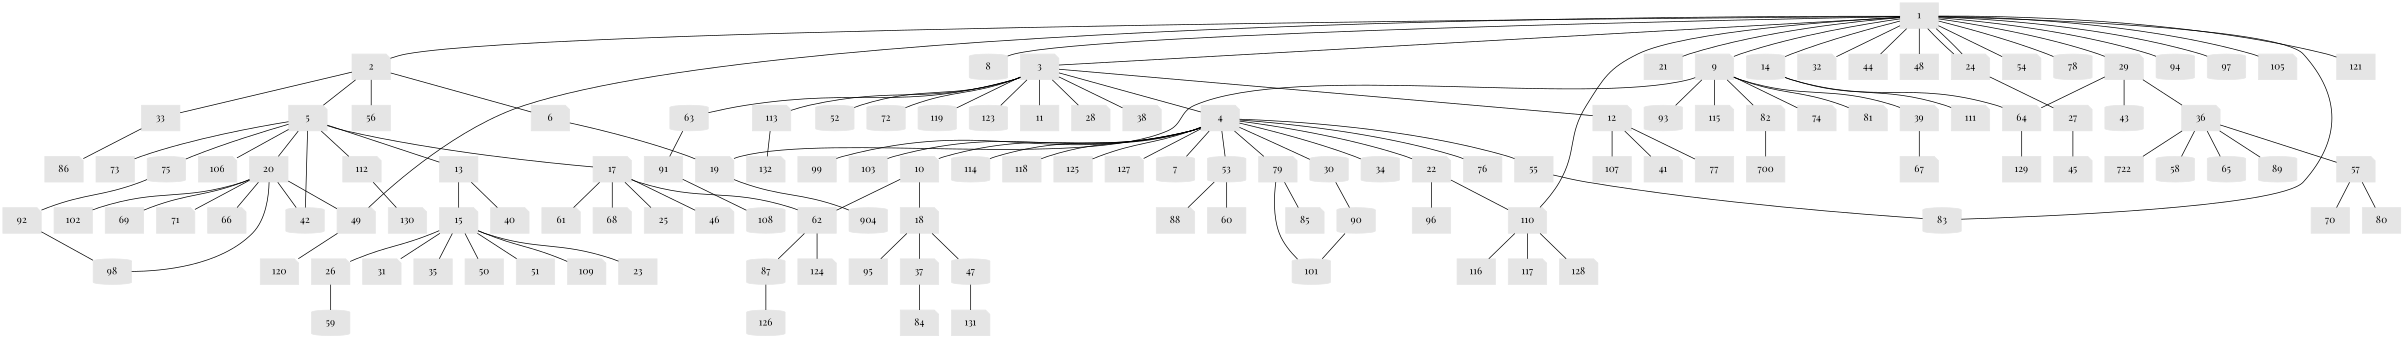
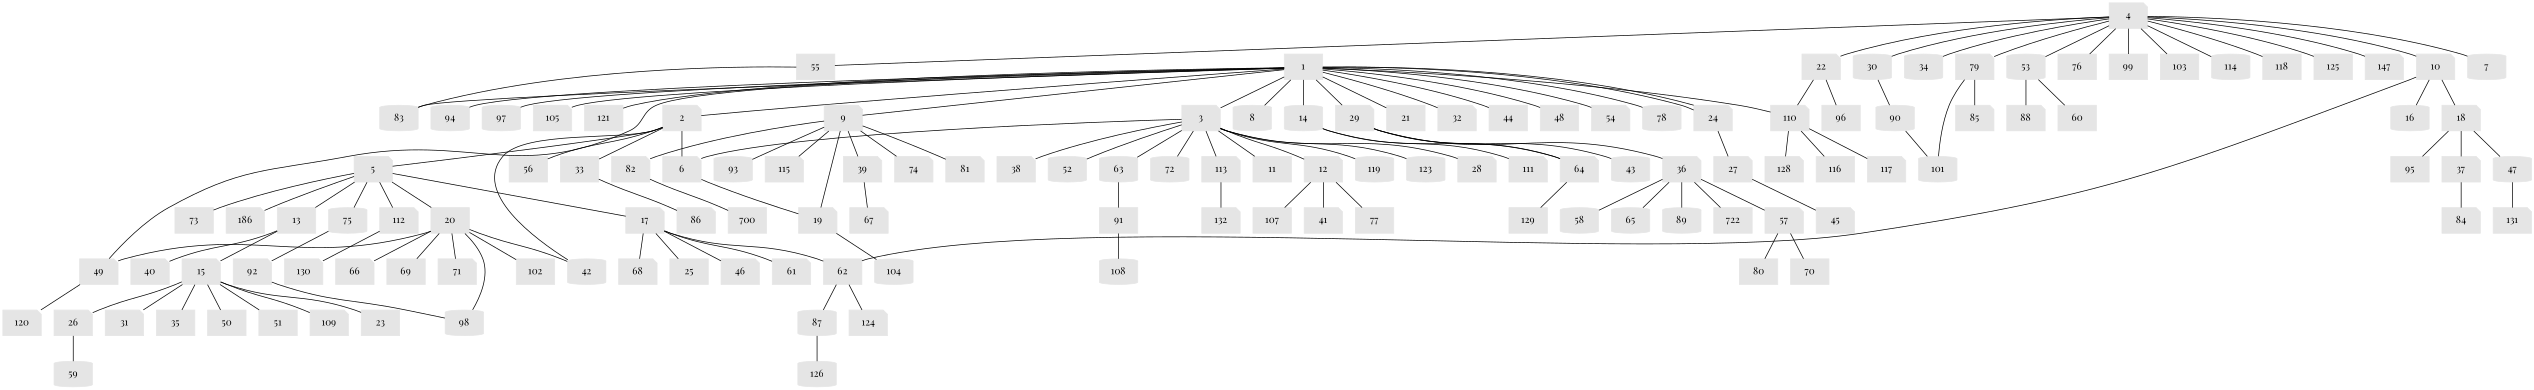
(1130, 92) -> (941, 130)
none -> (2410, 118)
(218, 169) -> (245, 220)
(306, 169) -> (529, 144)
(1124, 169) -> (2384, 67)
(868, 220) -> (894, 272)
